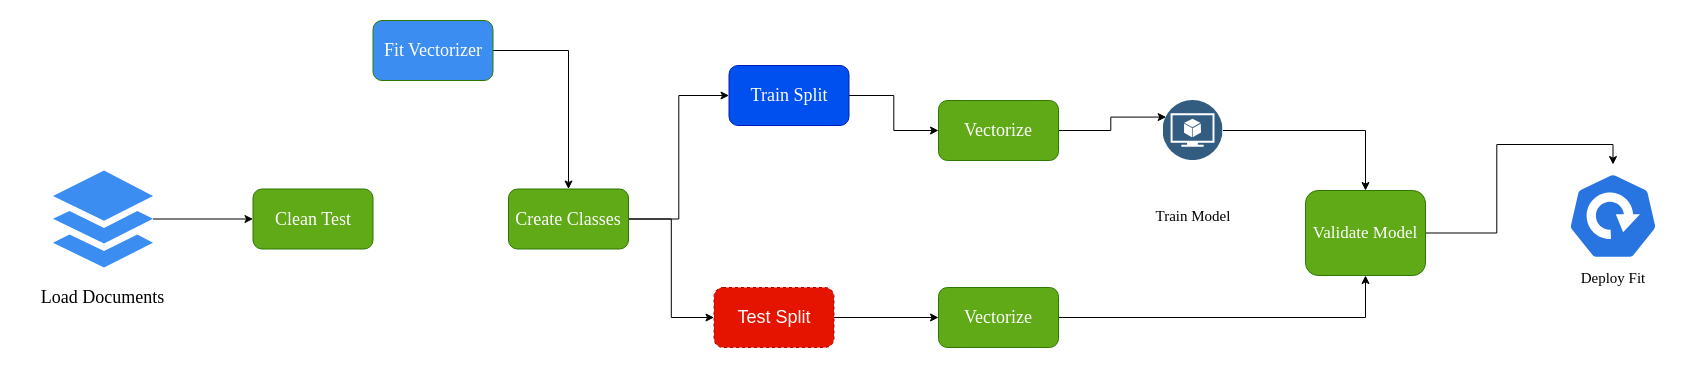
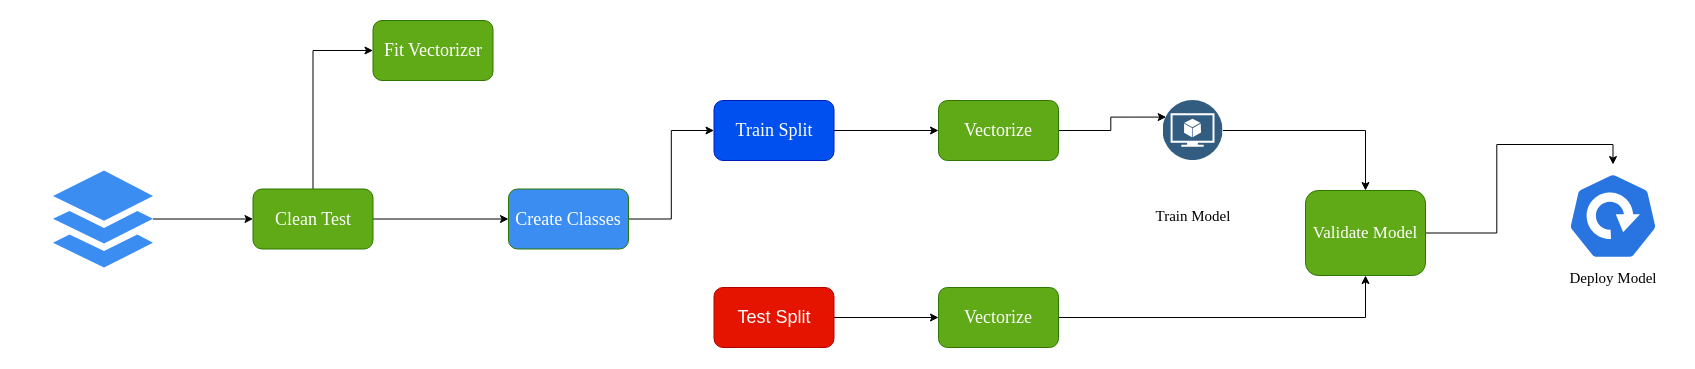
(433, 51) -> (433, 51)
(569, 79) -> none
none -> (313, 94)
(789, 96) -> (774, 131)
none -> (437, 219)
(569, 219) -> (569, 219)
(1614, 278) -> (1614, 278)
(671, 287) -> none
(103, 298) -> none
(774, 318) -> (774, 318)
